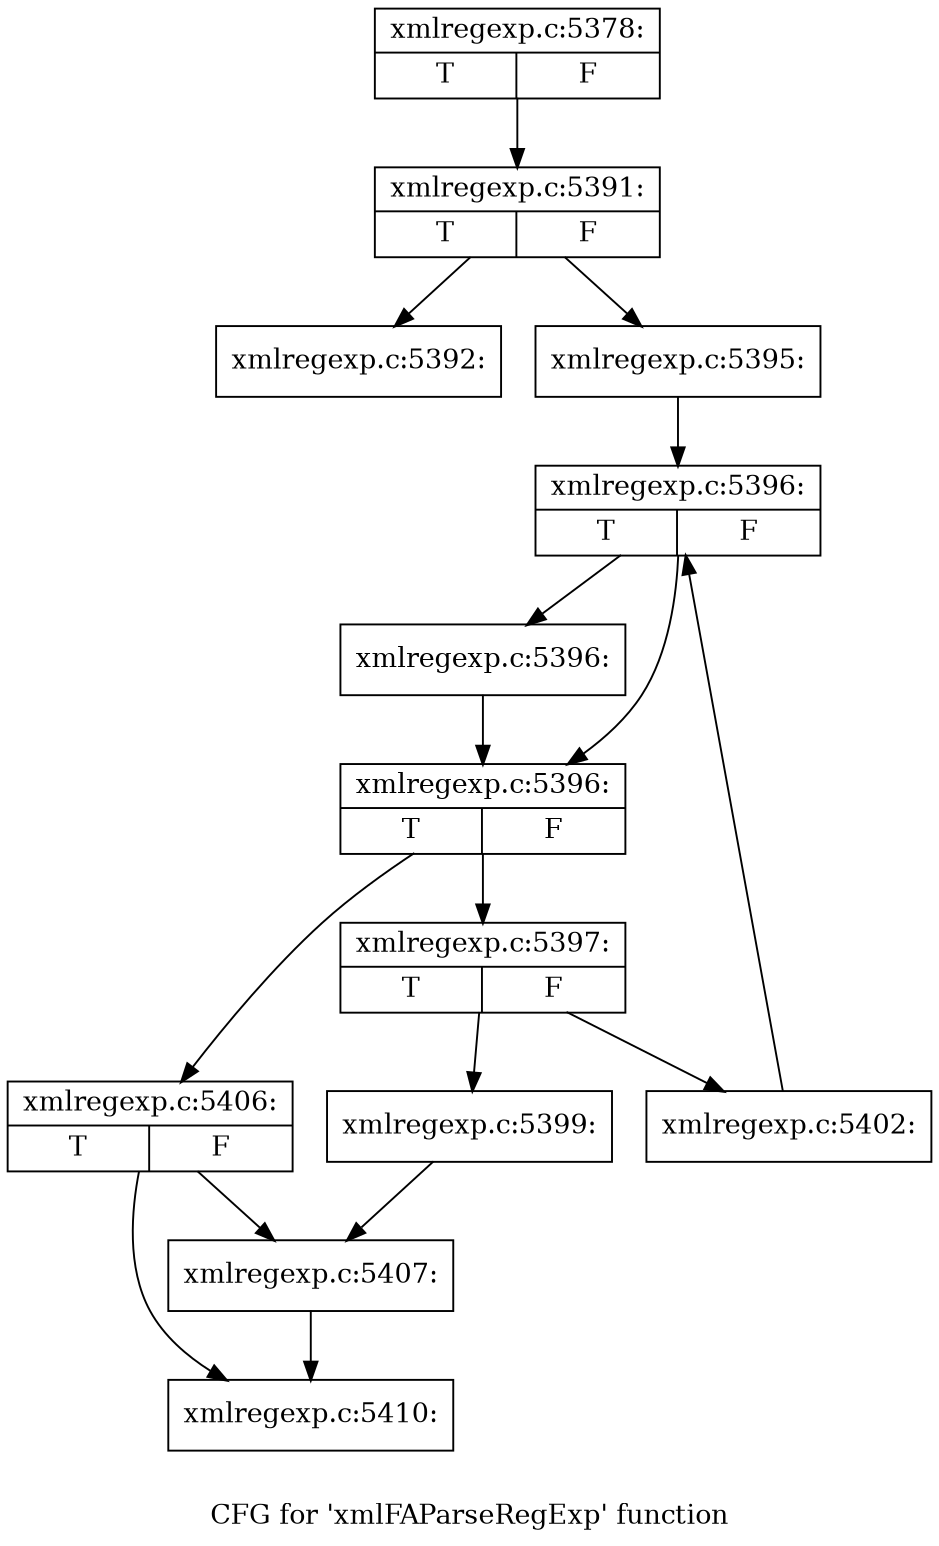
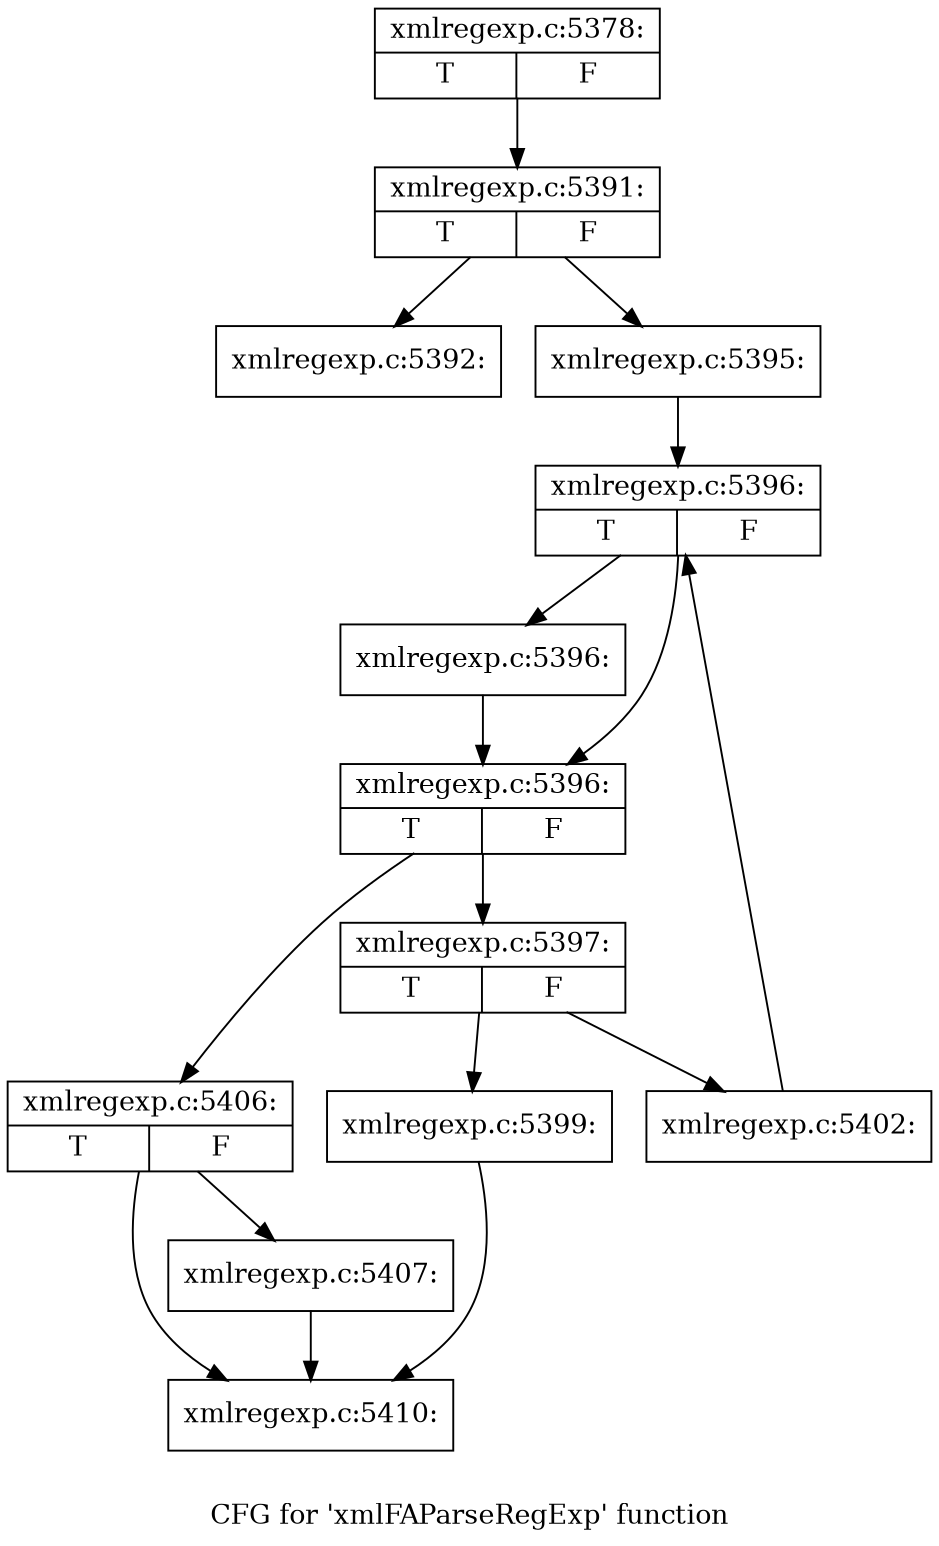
(397, 1194) -> (481, 1279)
